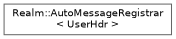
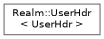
(88, 19) -> (52, 19)
